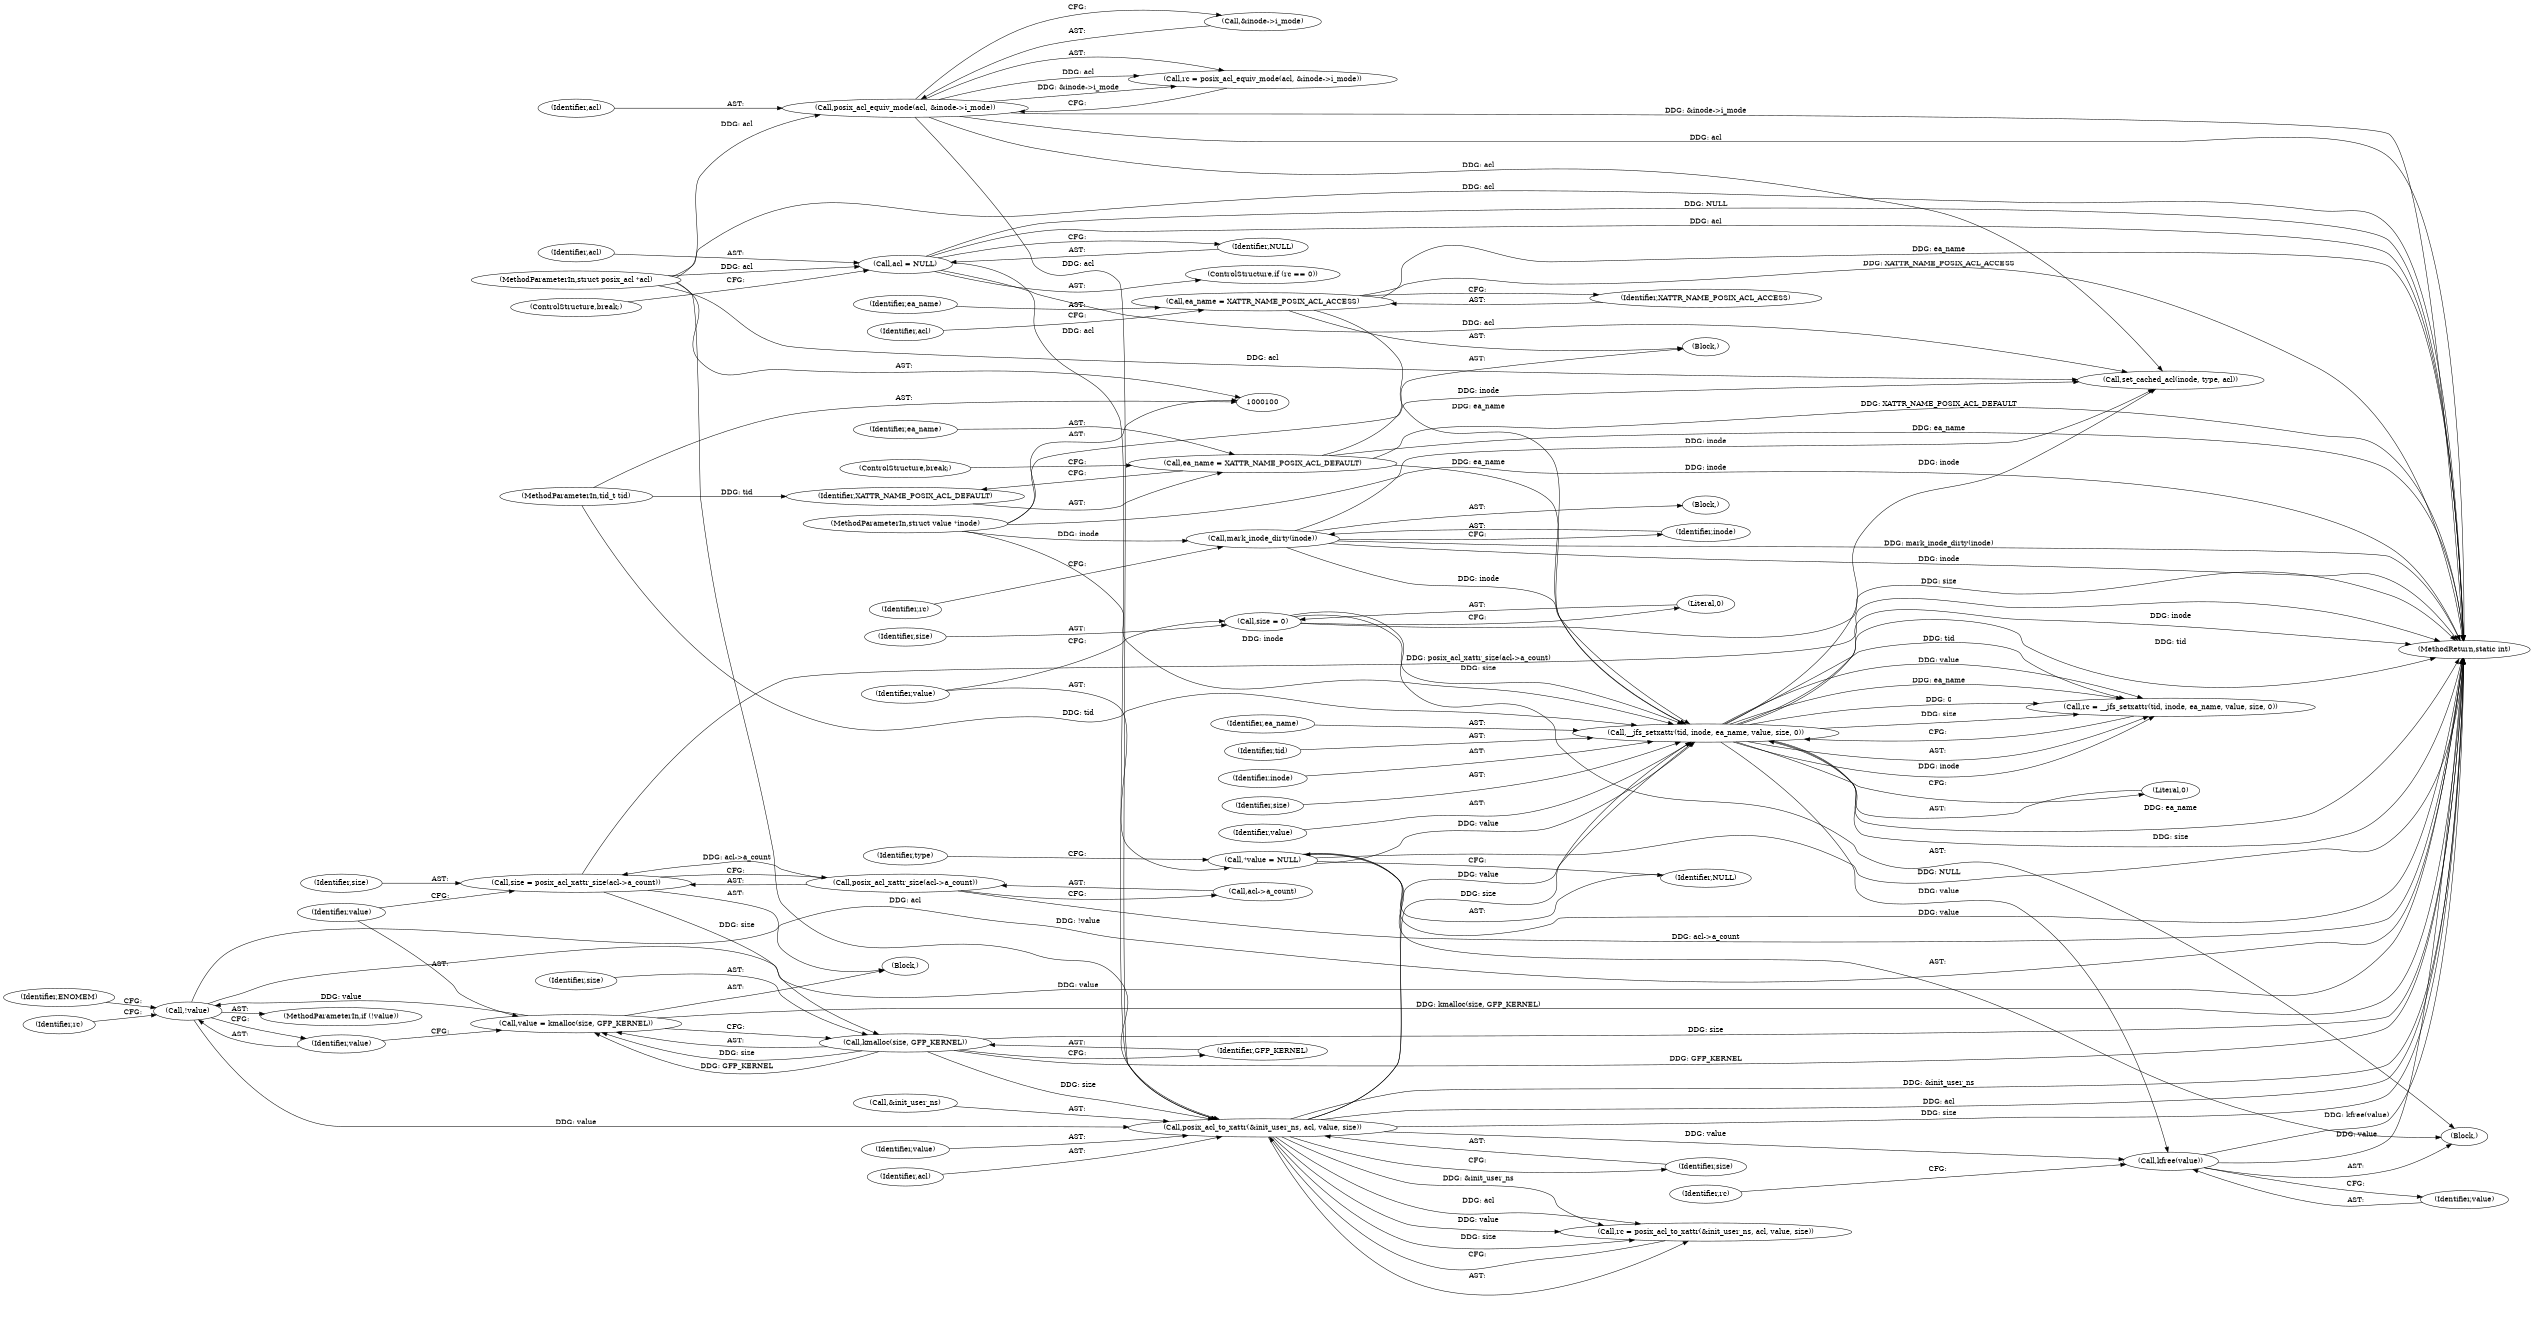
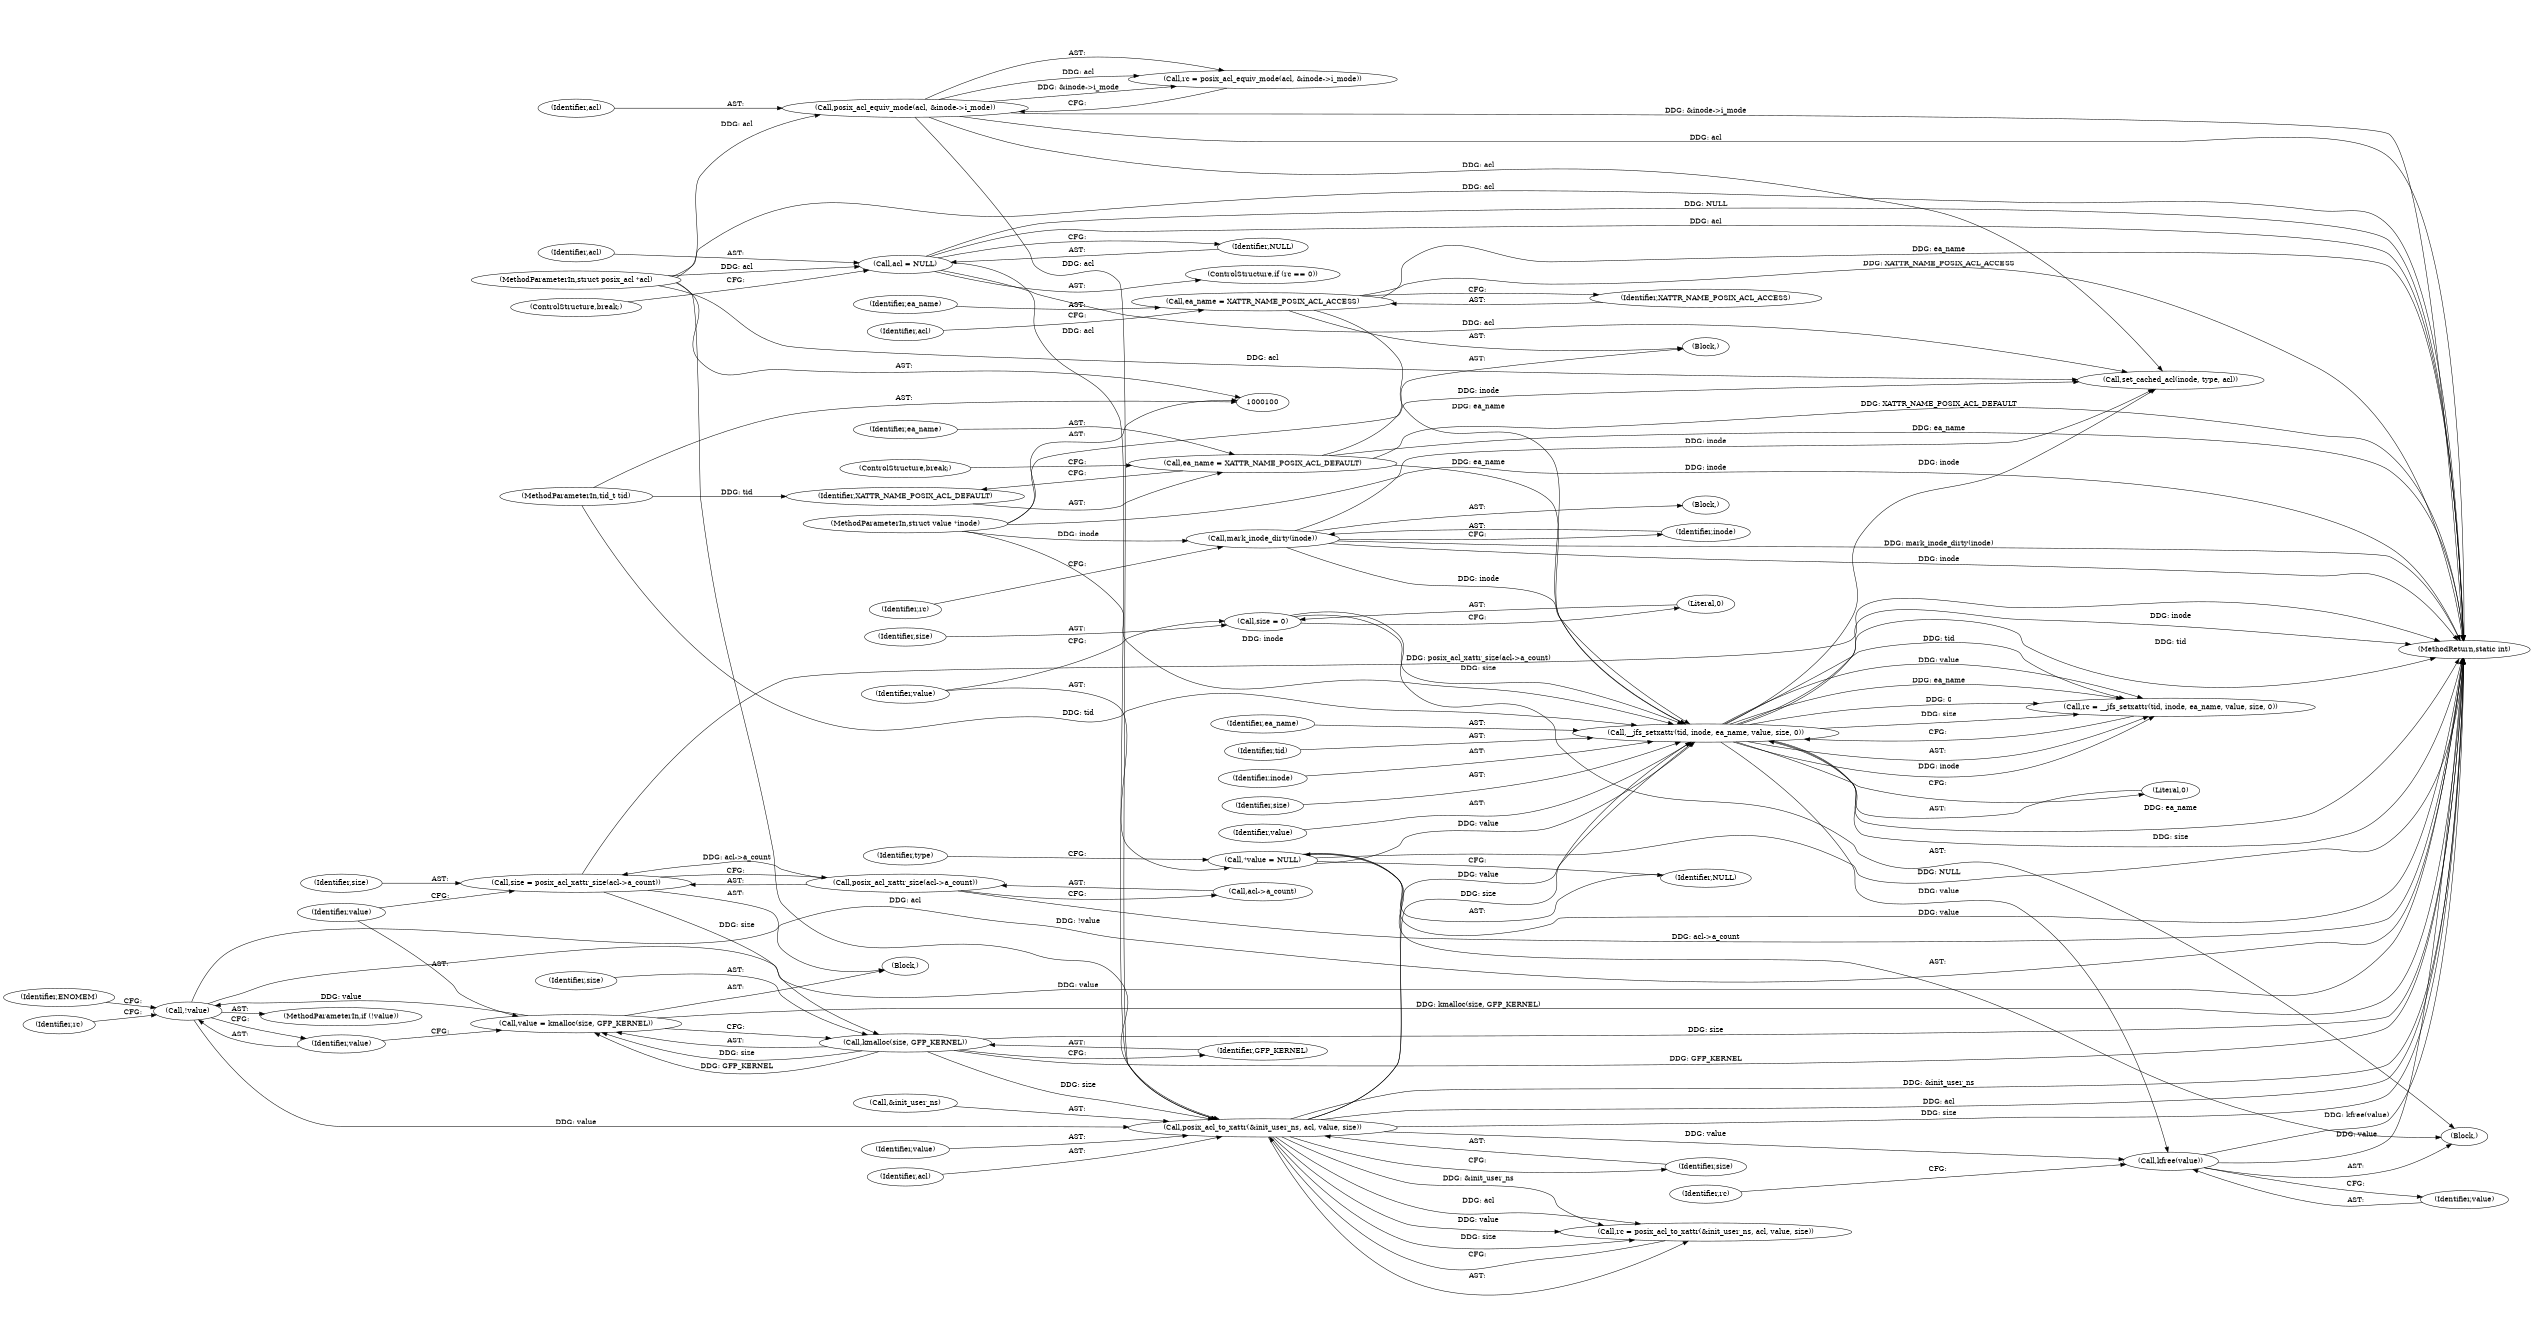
(1263, 22) -> none
(1874, 589) -> none
